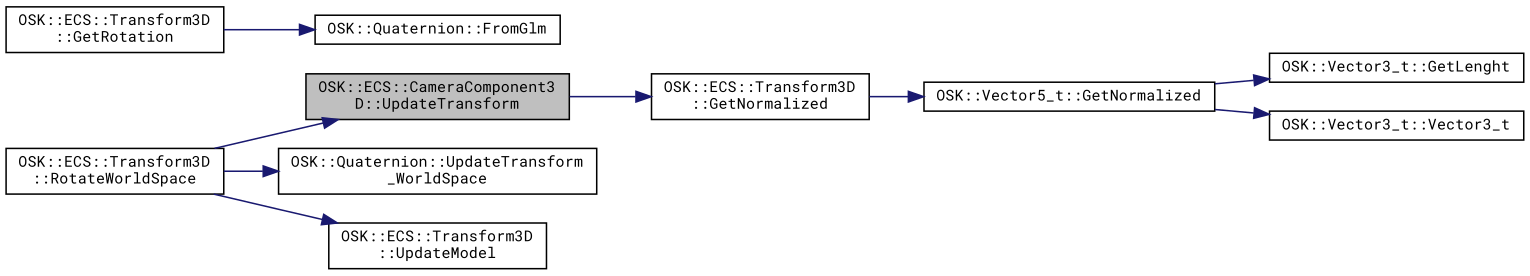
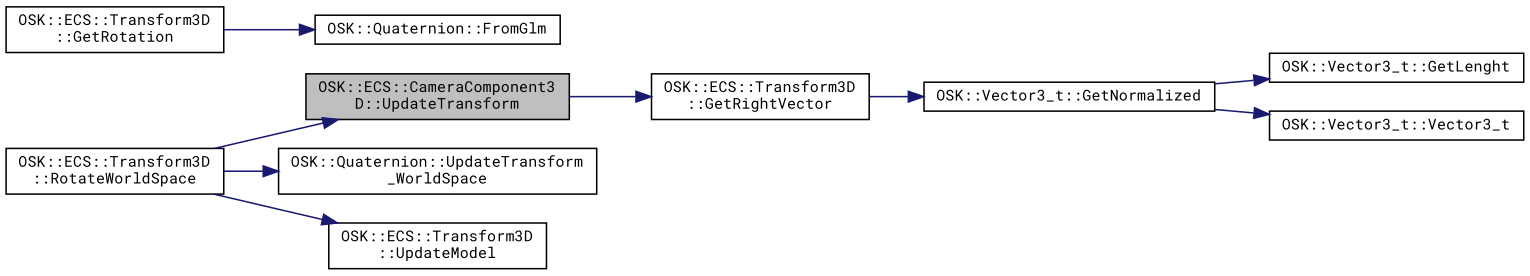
(760, 97) -> (760, 97)
(1069, 97) -> (1069, 97)
